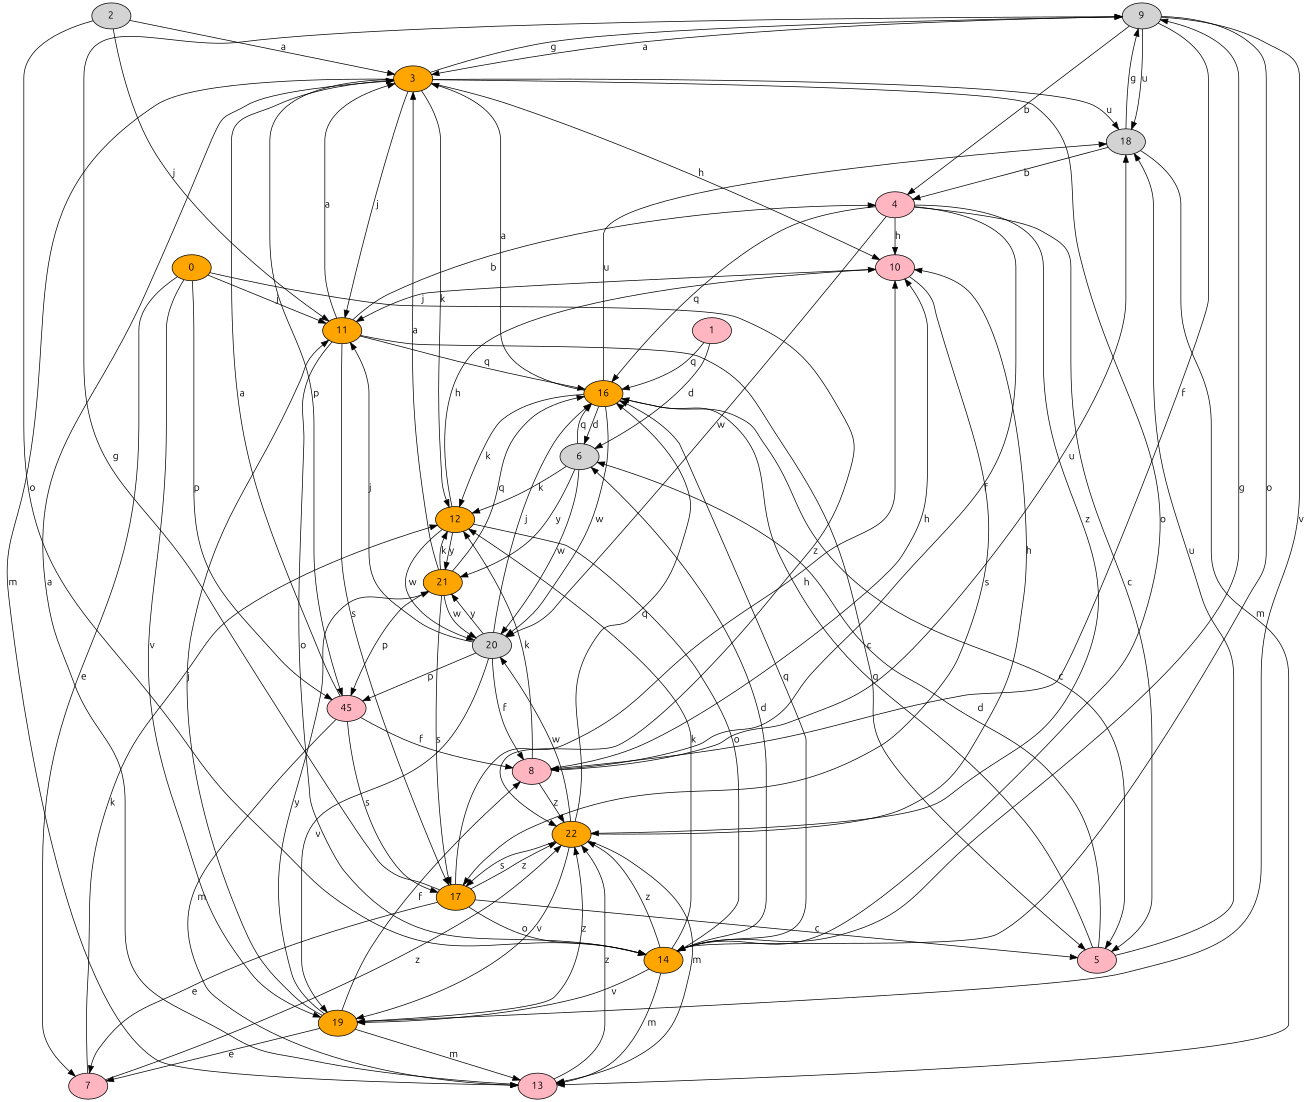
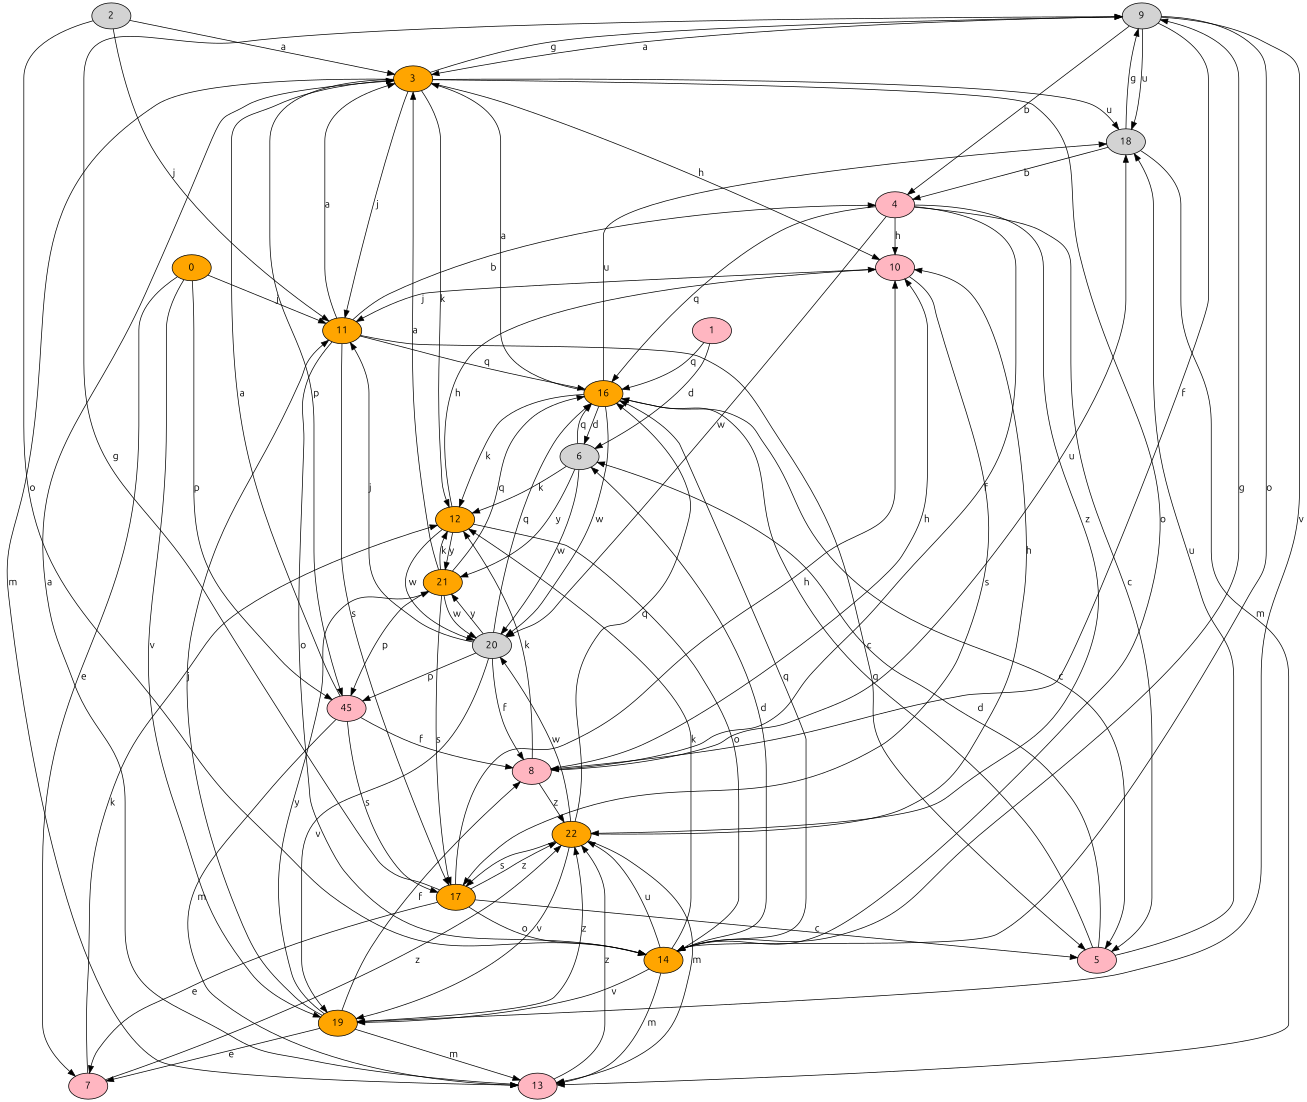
(829, 393) -> none
(526, 520) -> (526, 520)
(648, 897) -> (648, 897)
